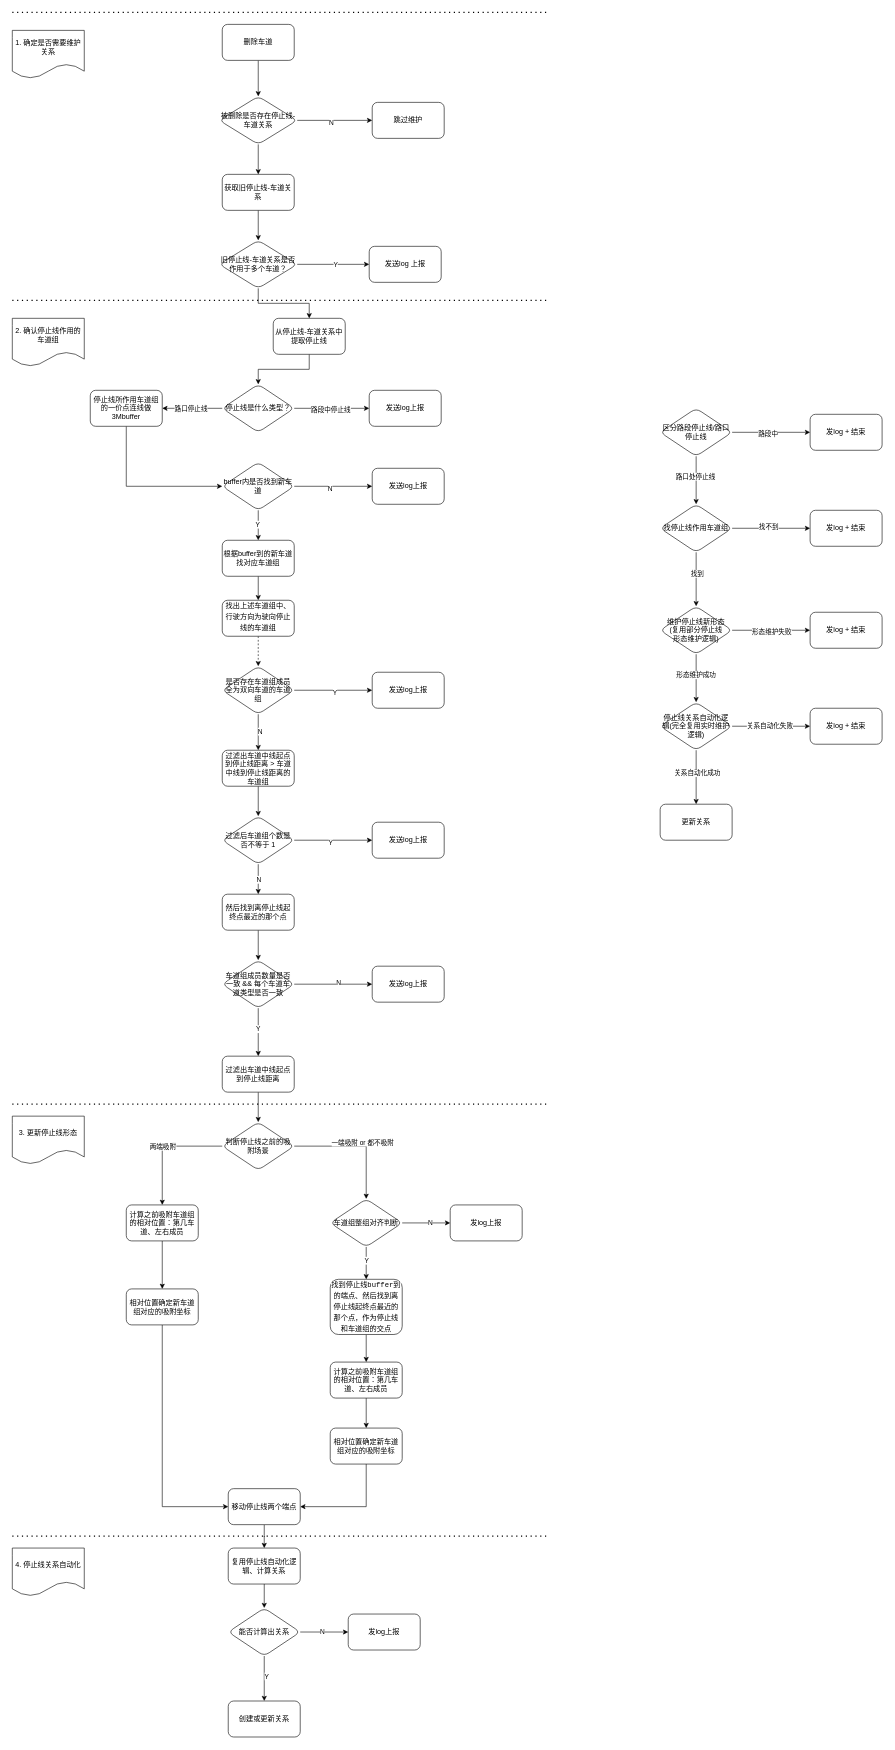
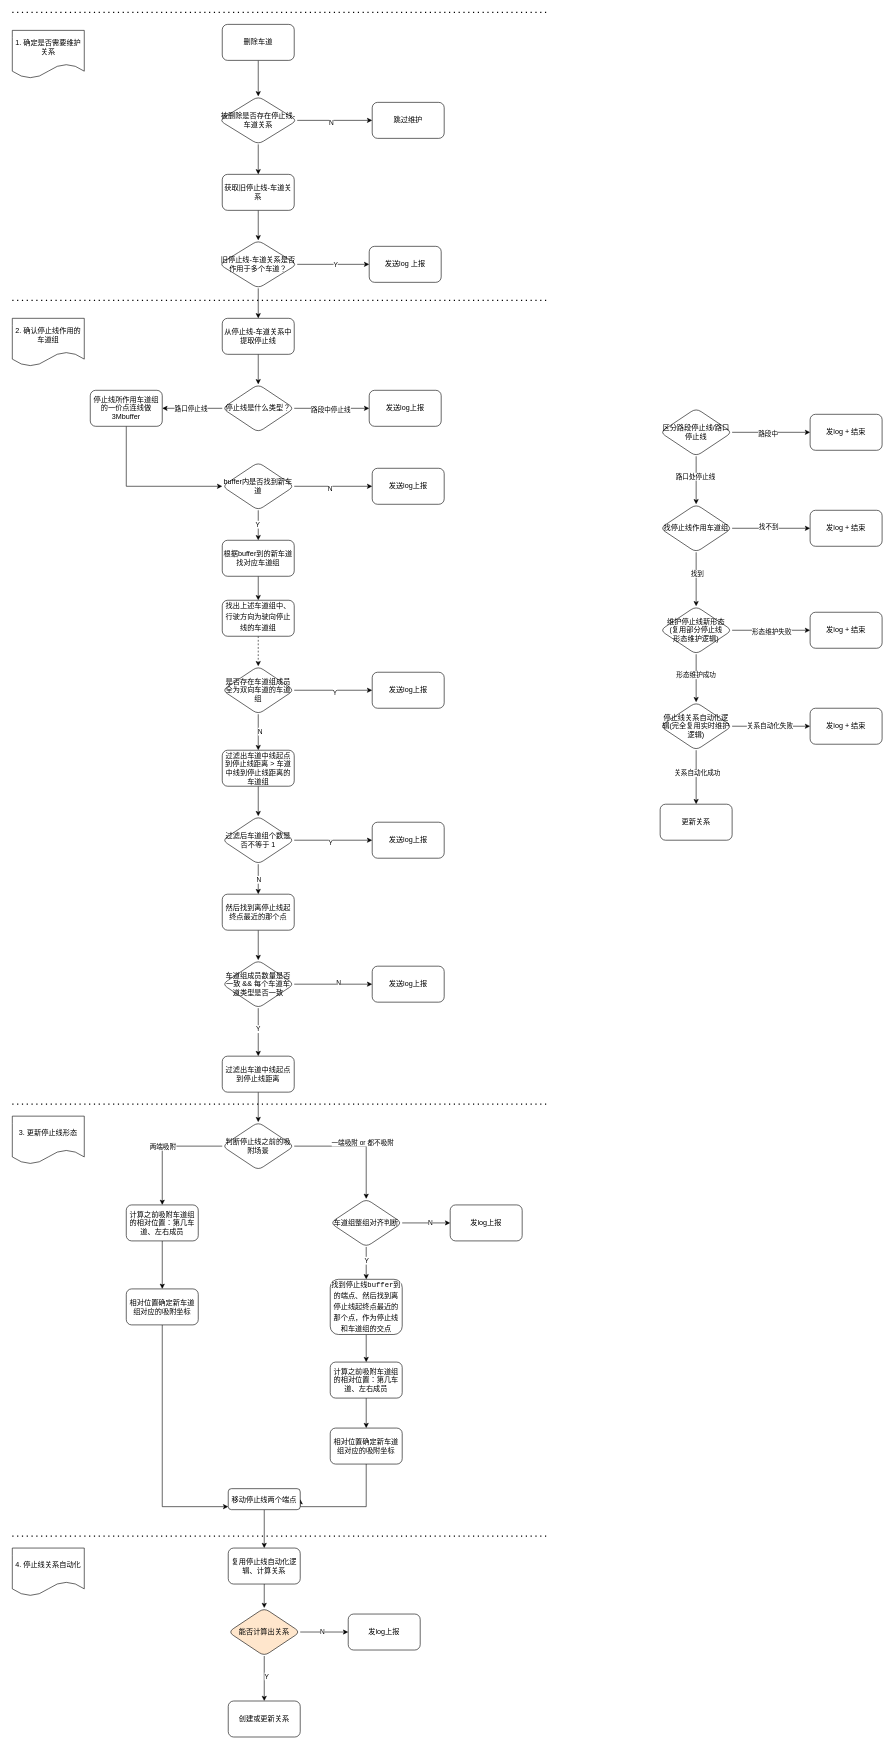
(309, 336) -> (258, 336)
(264, 1507) -> (264, 1499)
(264, 1632) -> (264, 1632)
